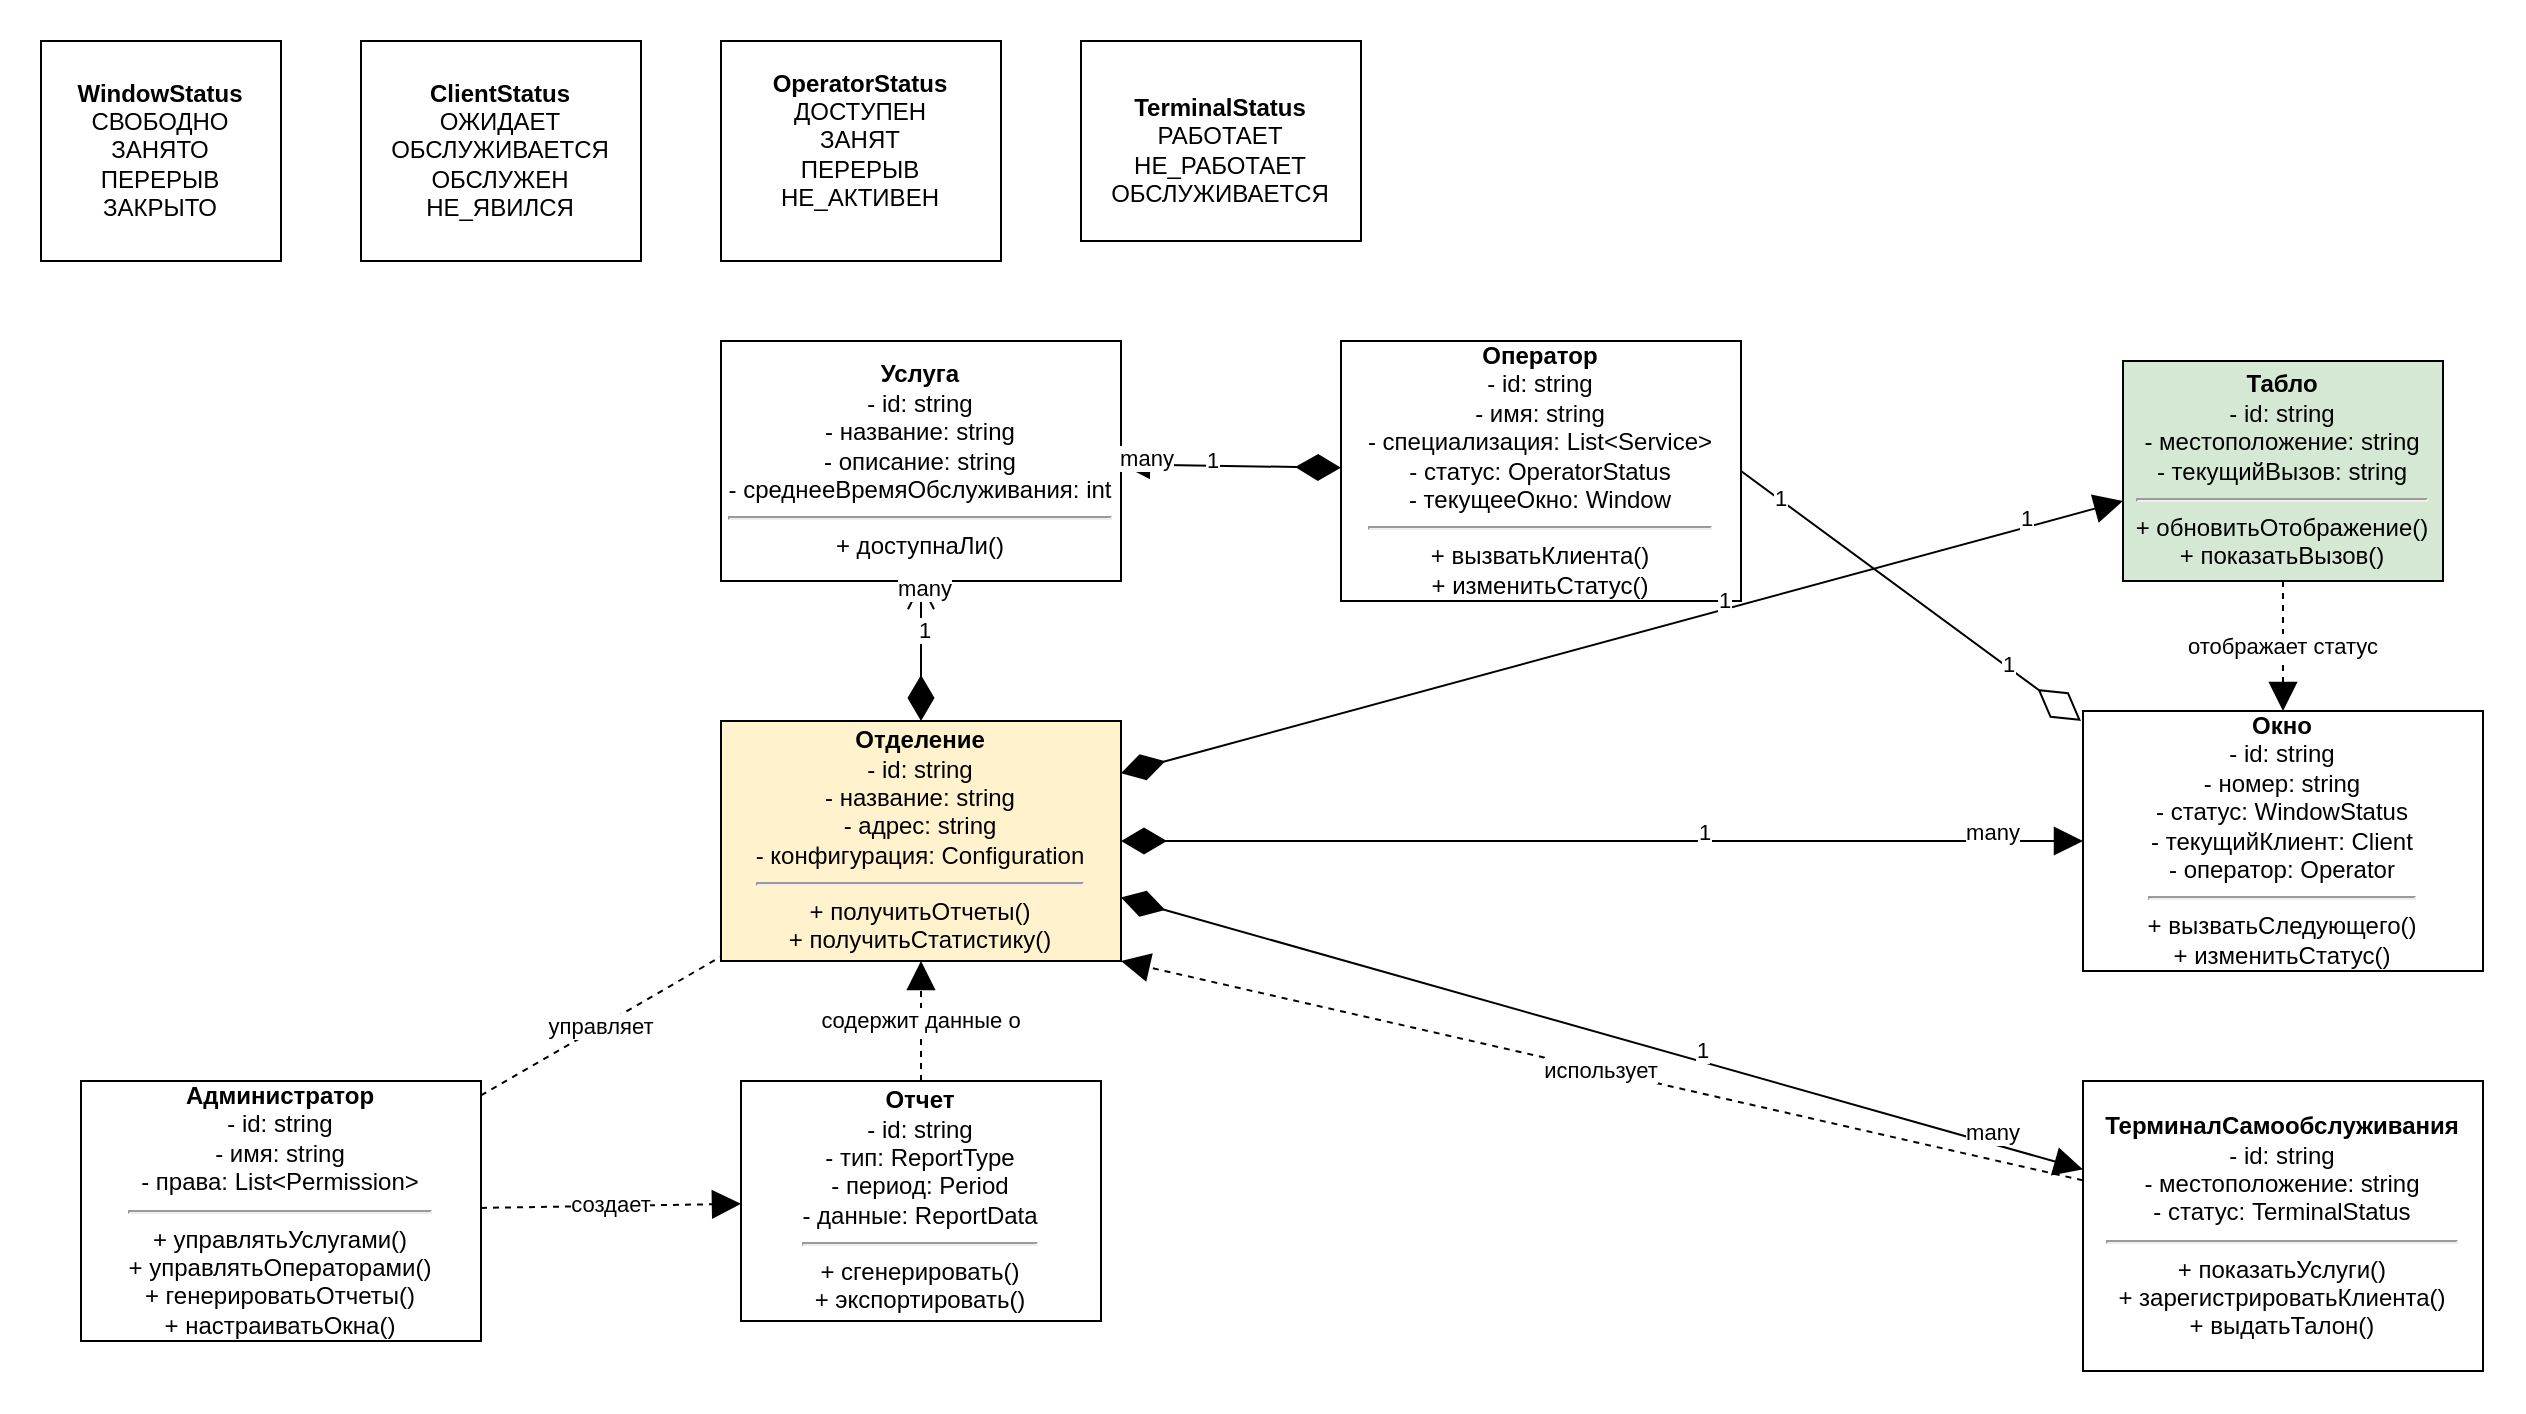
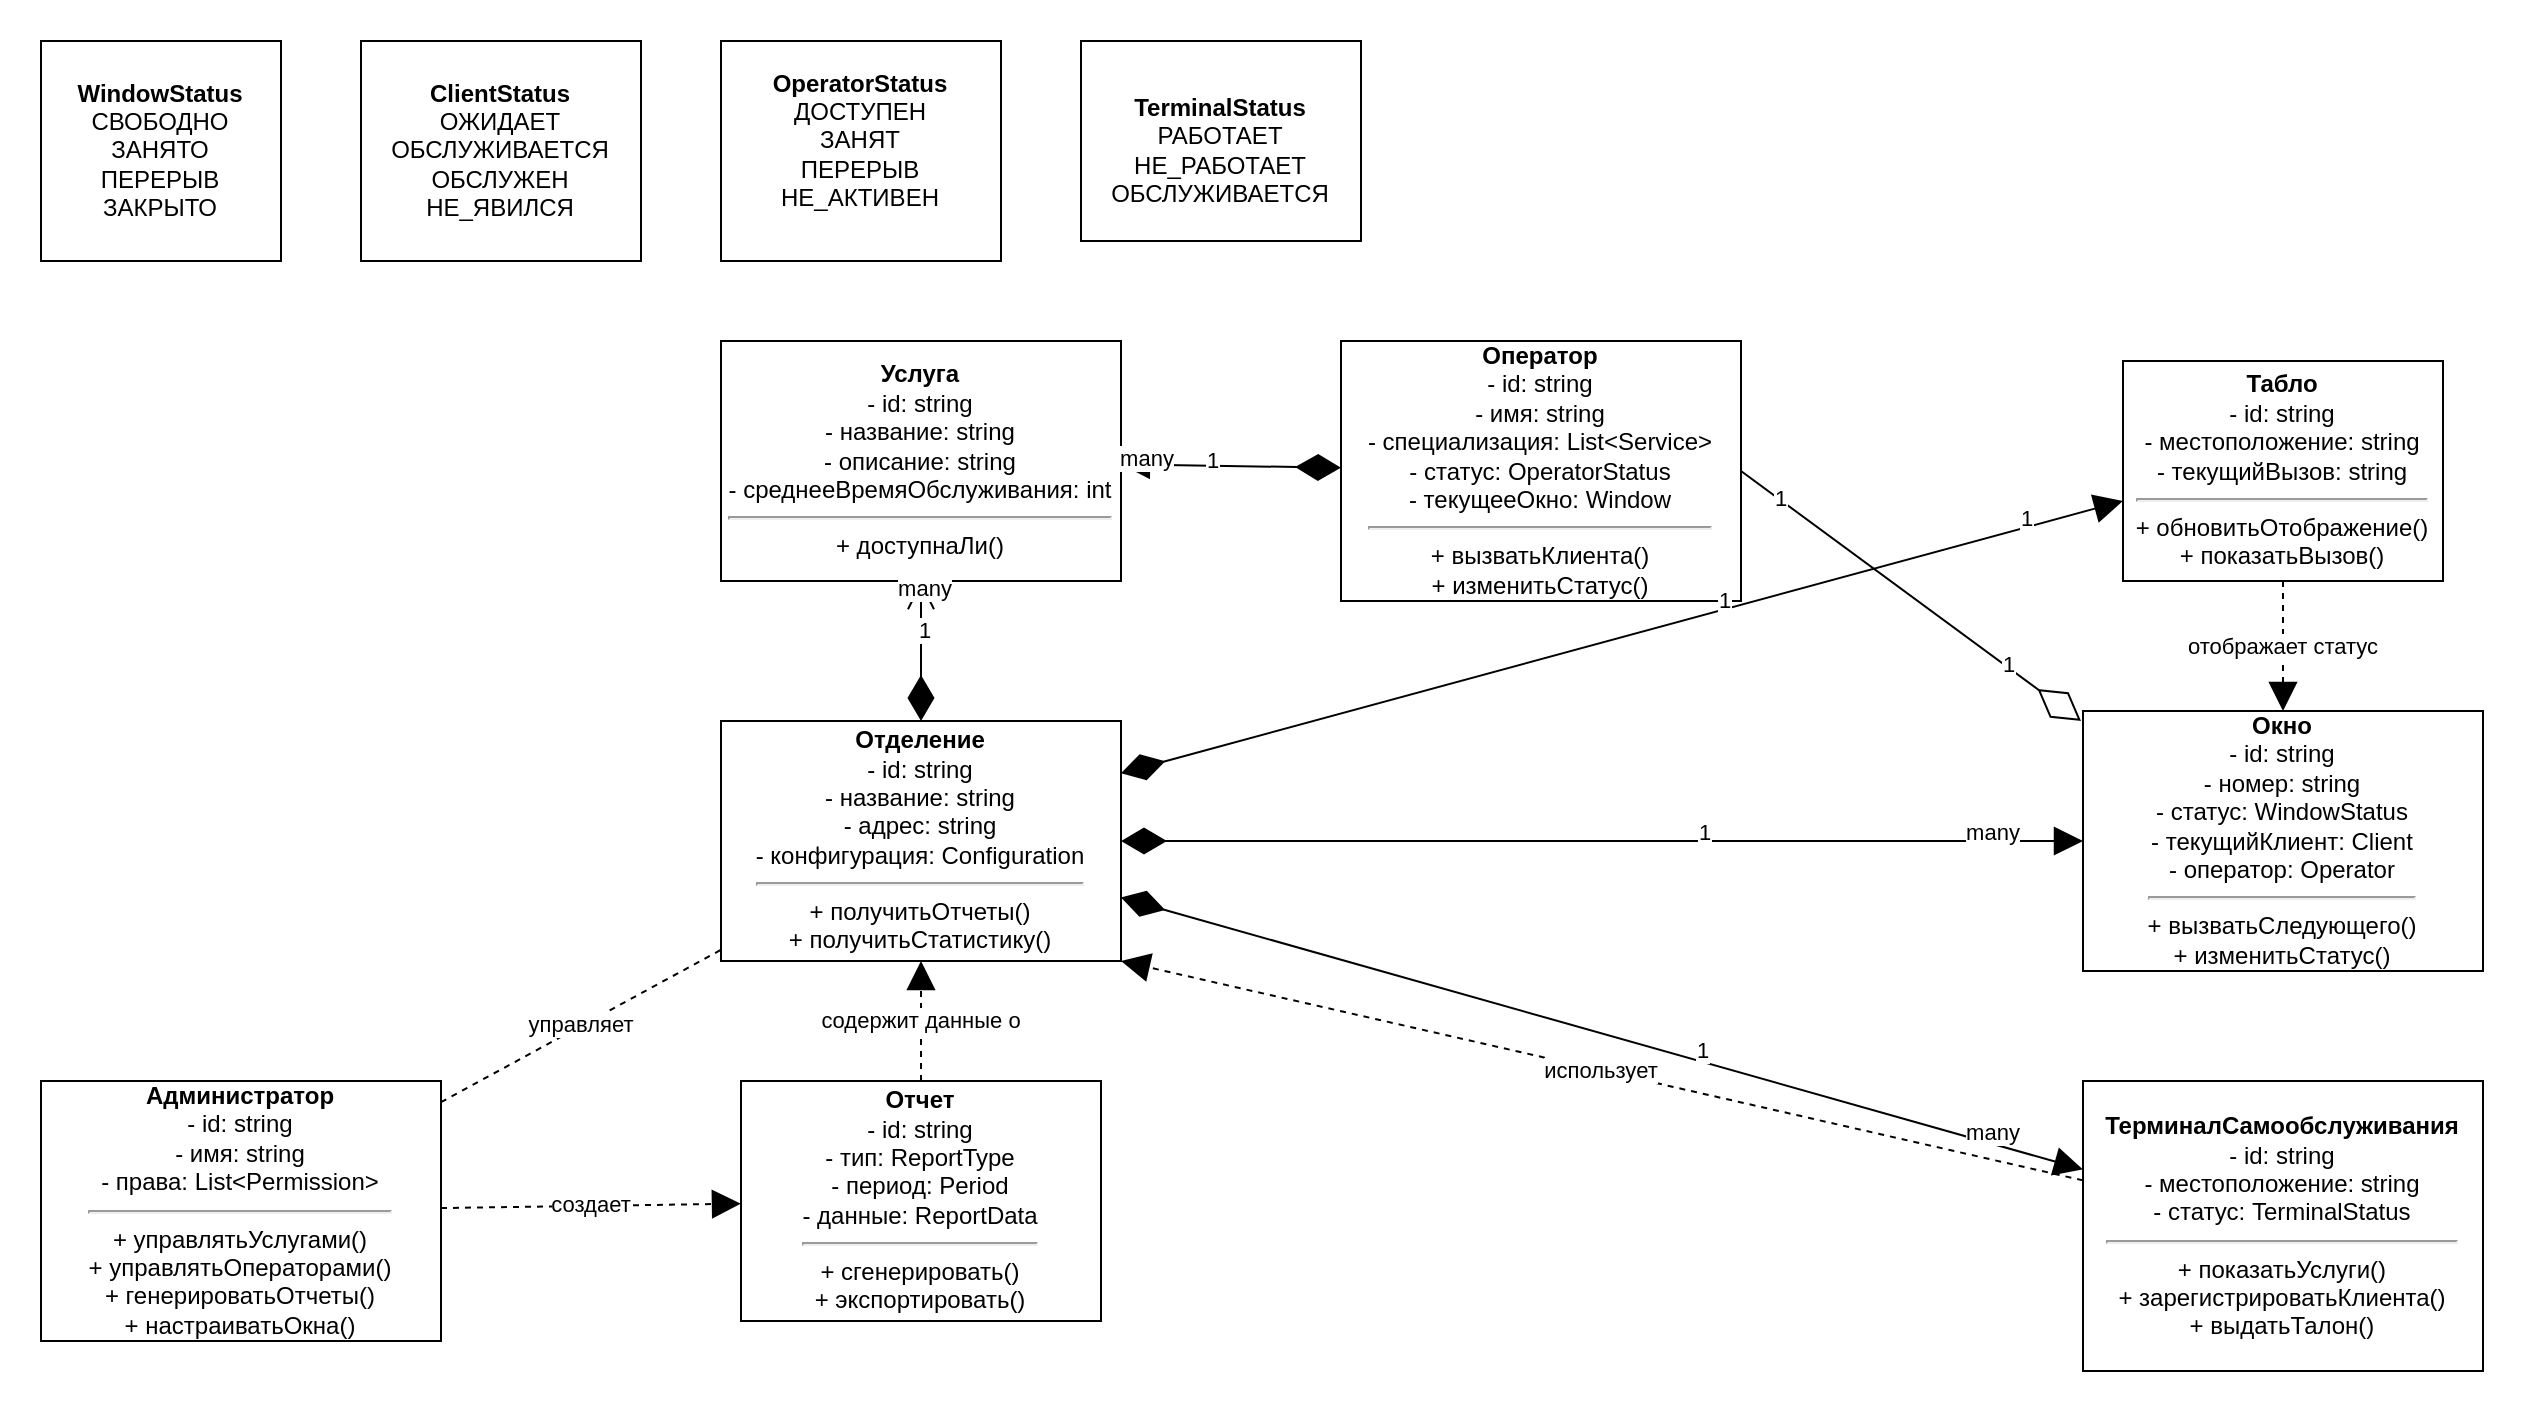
(2283, 471) -> (2283, 471)
(921, 841) -> (921, 841)
(281, 1211) -> (241, 1211)
